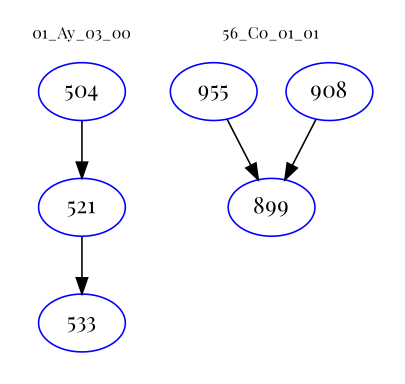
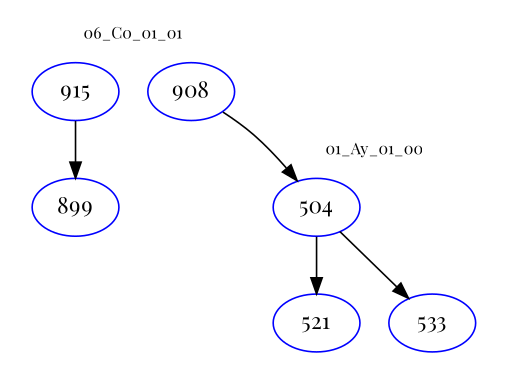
(82, 35) -> (374, 150)
(272, 35) -> (133, 35)
(214, 92) -> (76, 92)
(304, 142) -> (271, 151)
(82, 257) -> (368, 259)
